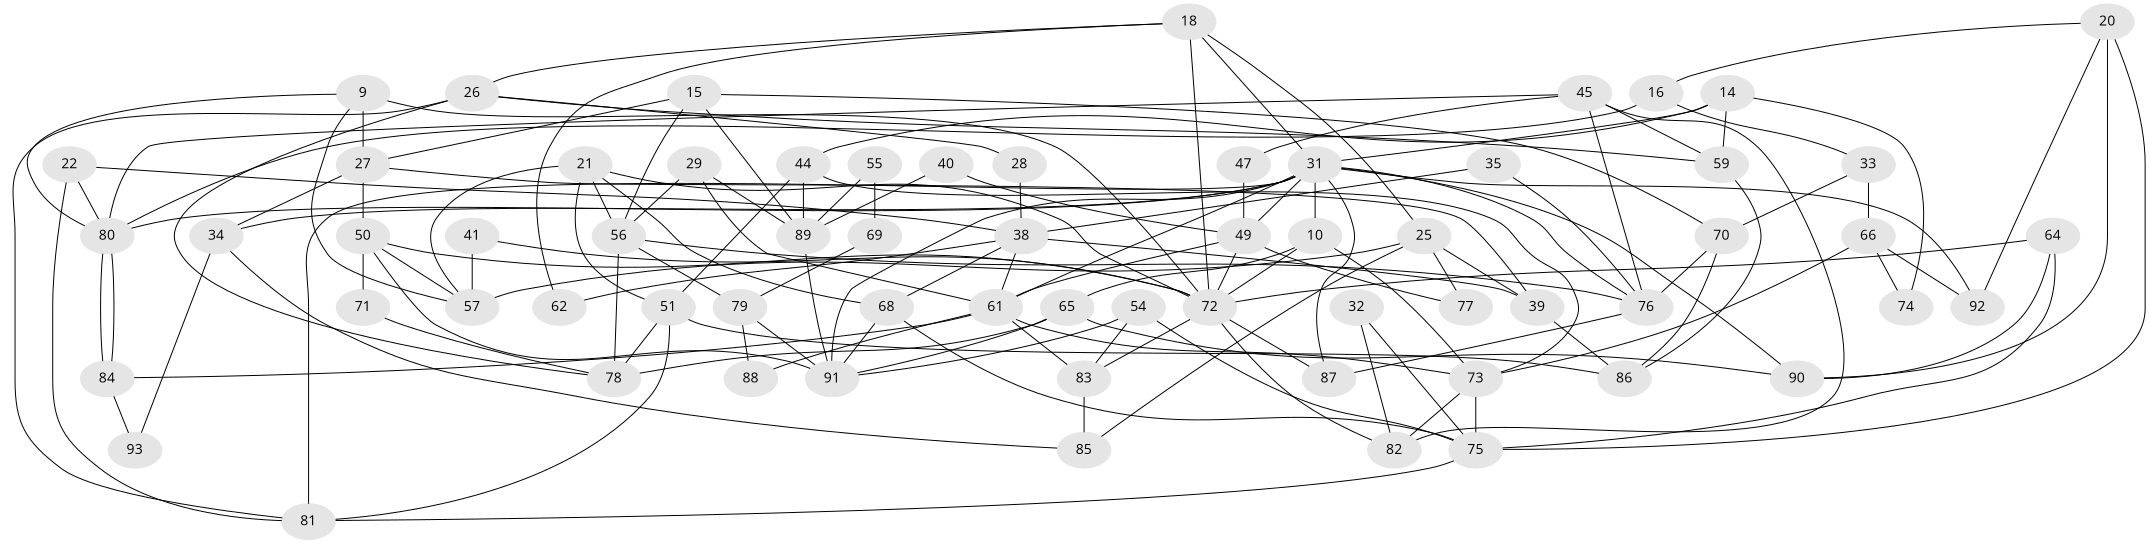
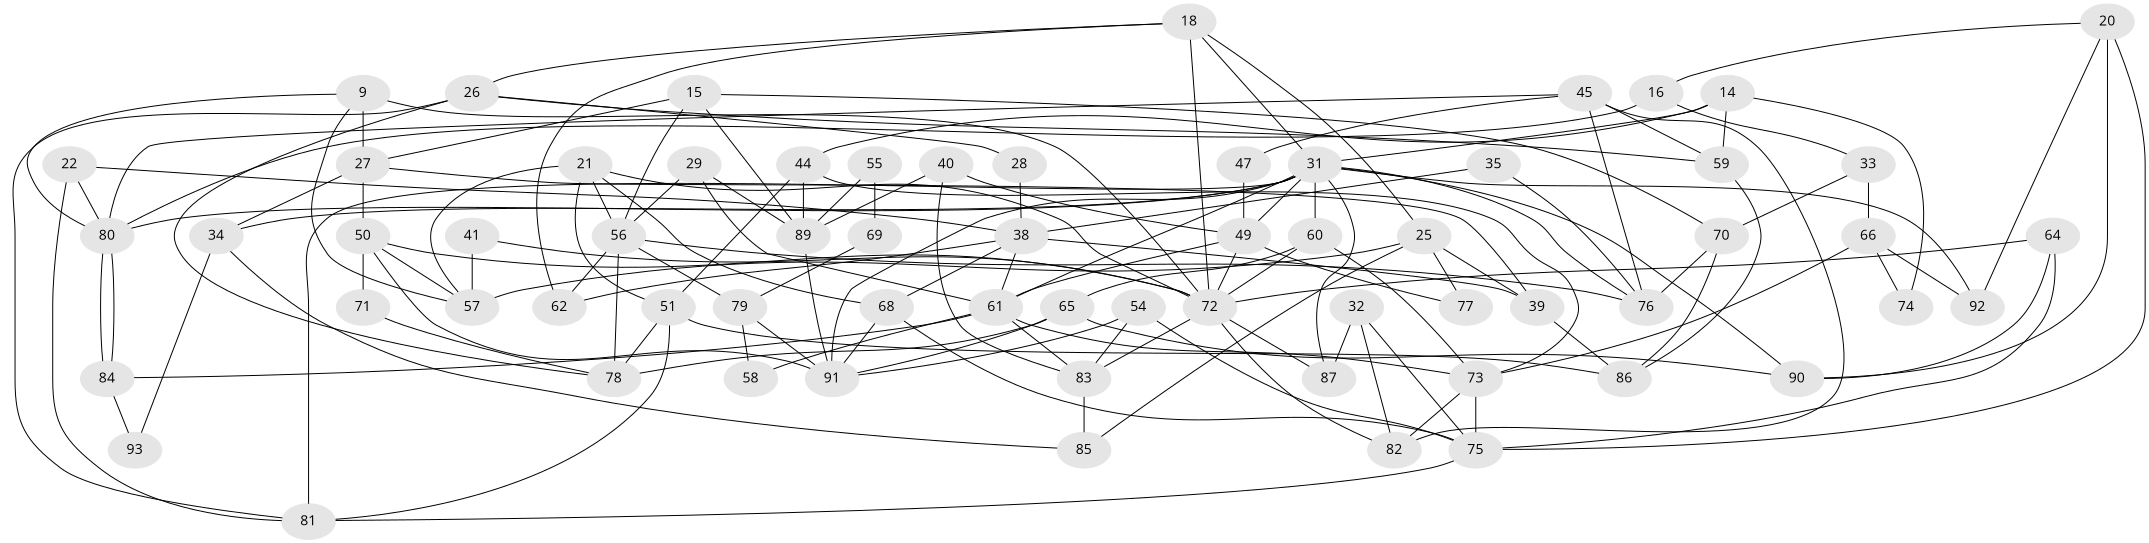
(1315, 236) -> (1315, 236)
none -> (588, 273)
none -> (951, 309)
(1488, 344) -> (1343, 343)
(751, 379) -> (751, 379)
